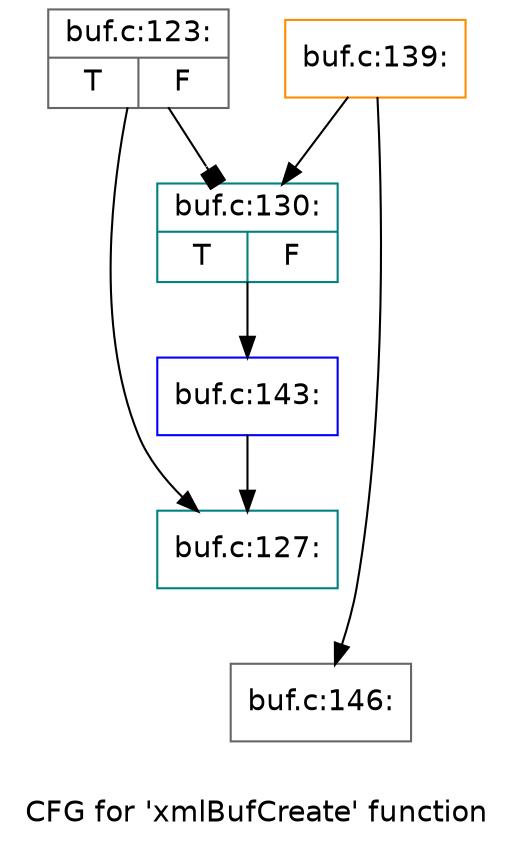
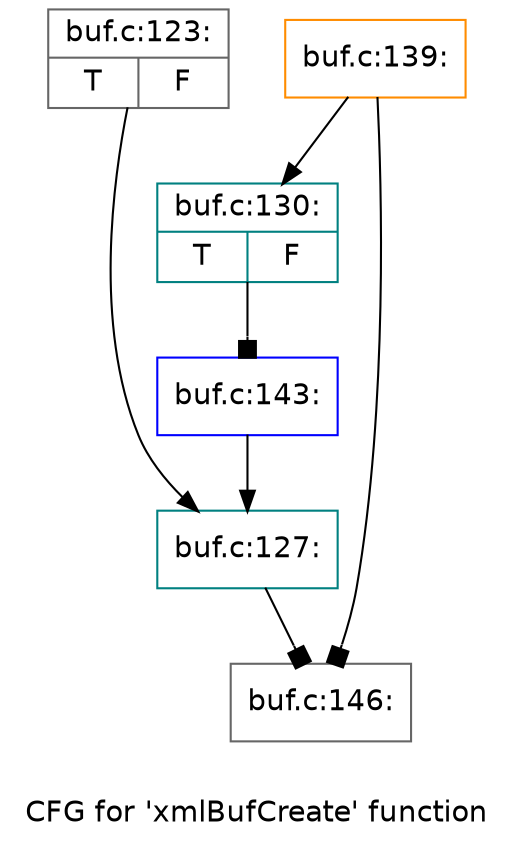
(187, 137) -> none
(247, 309) -> (247, 309)
(378, 372) -> (378, 372)
none -> (280, 617)
